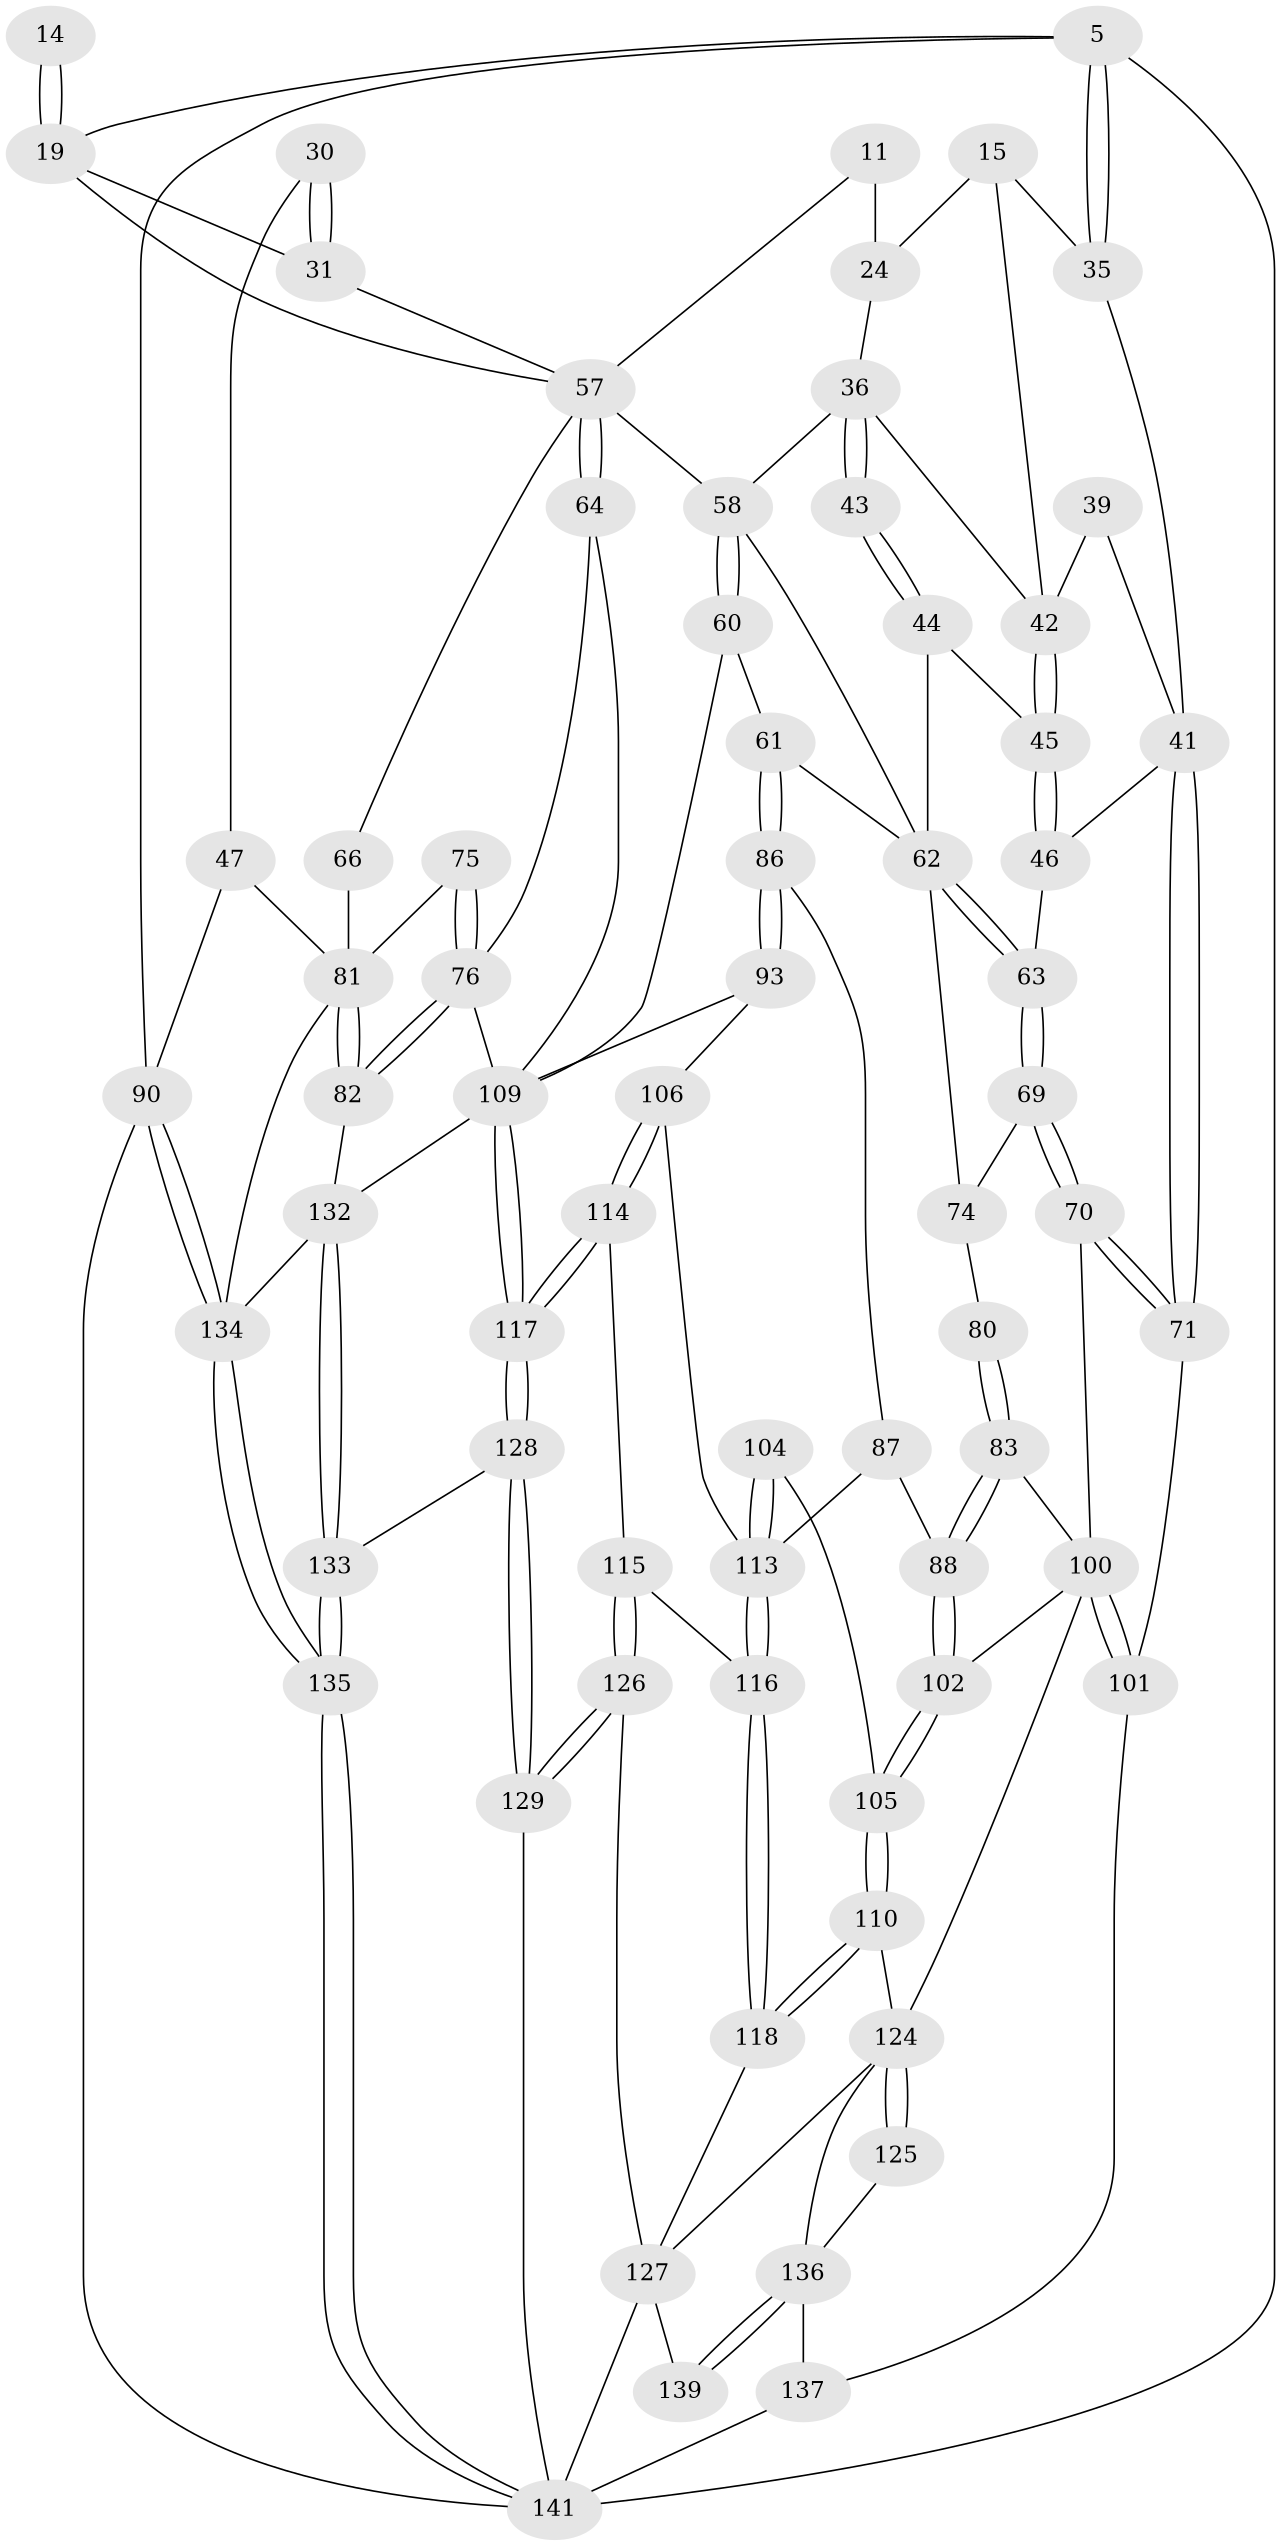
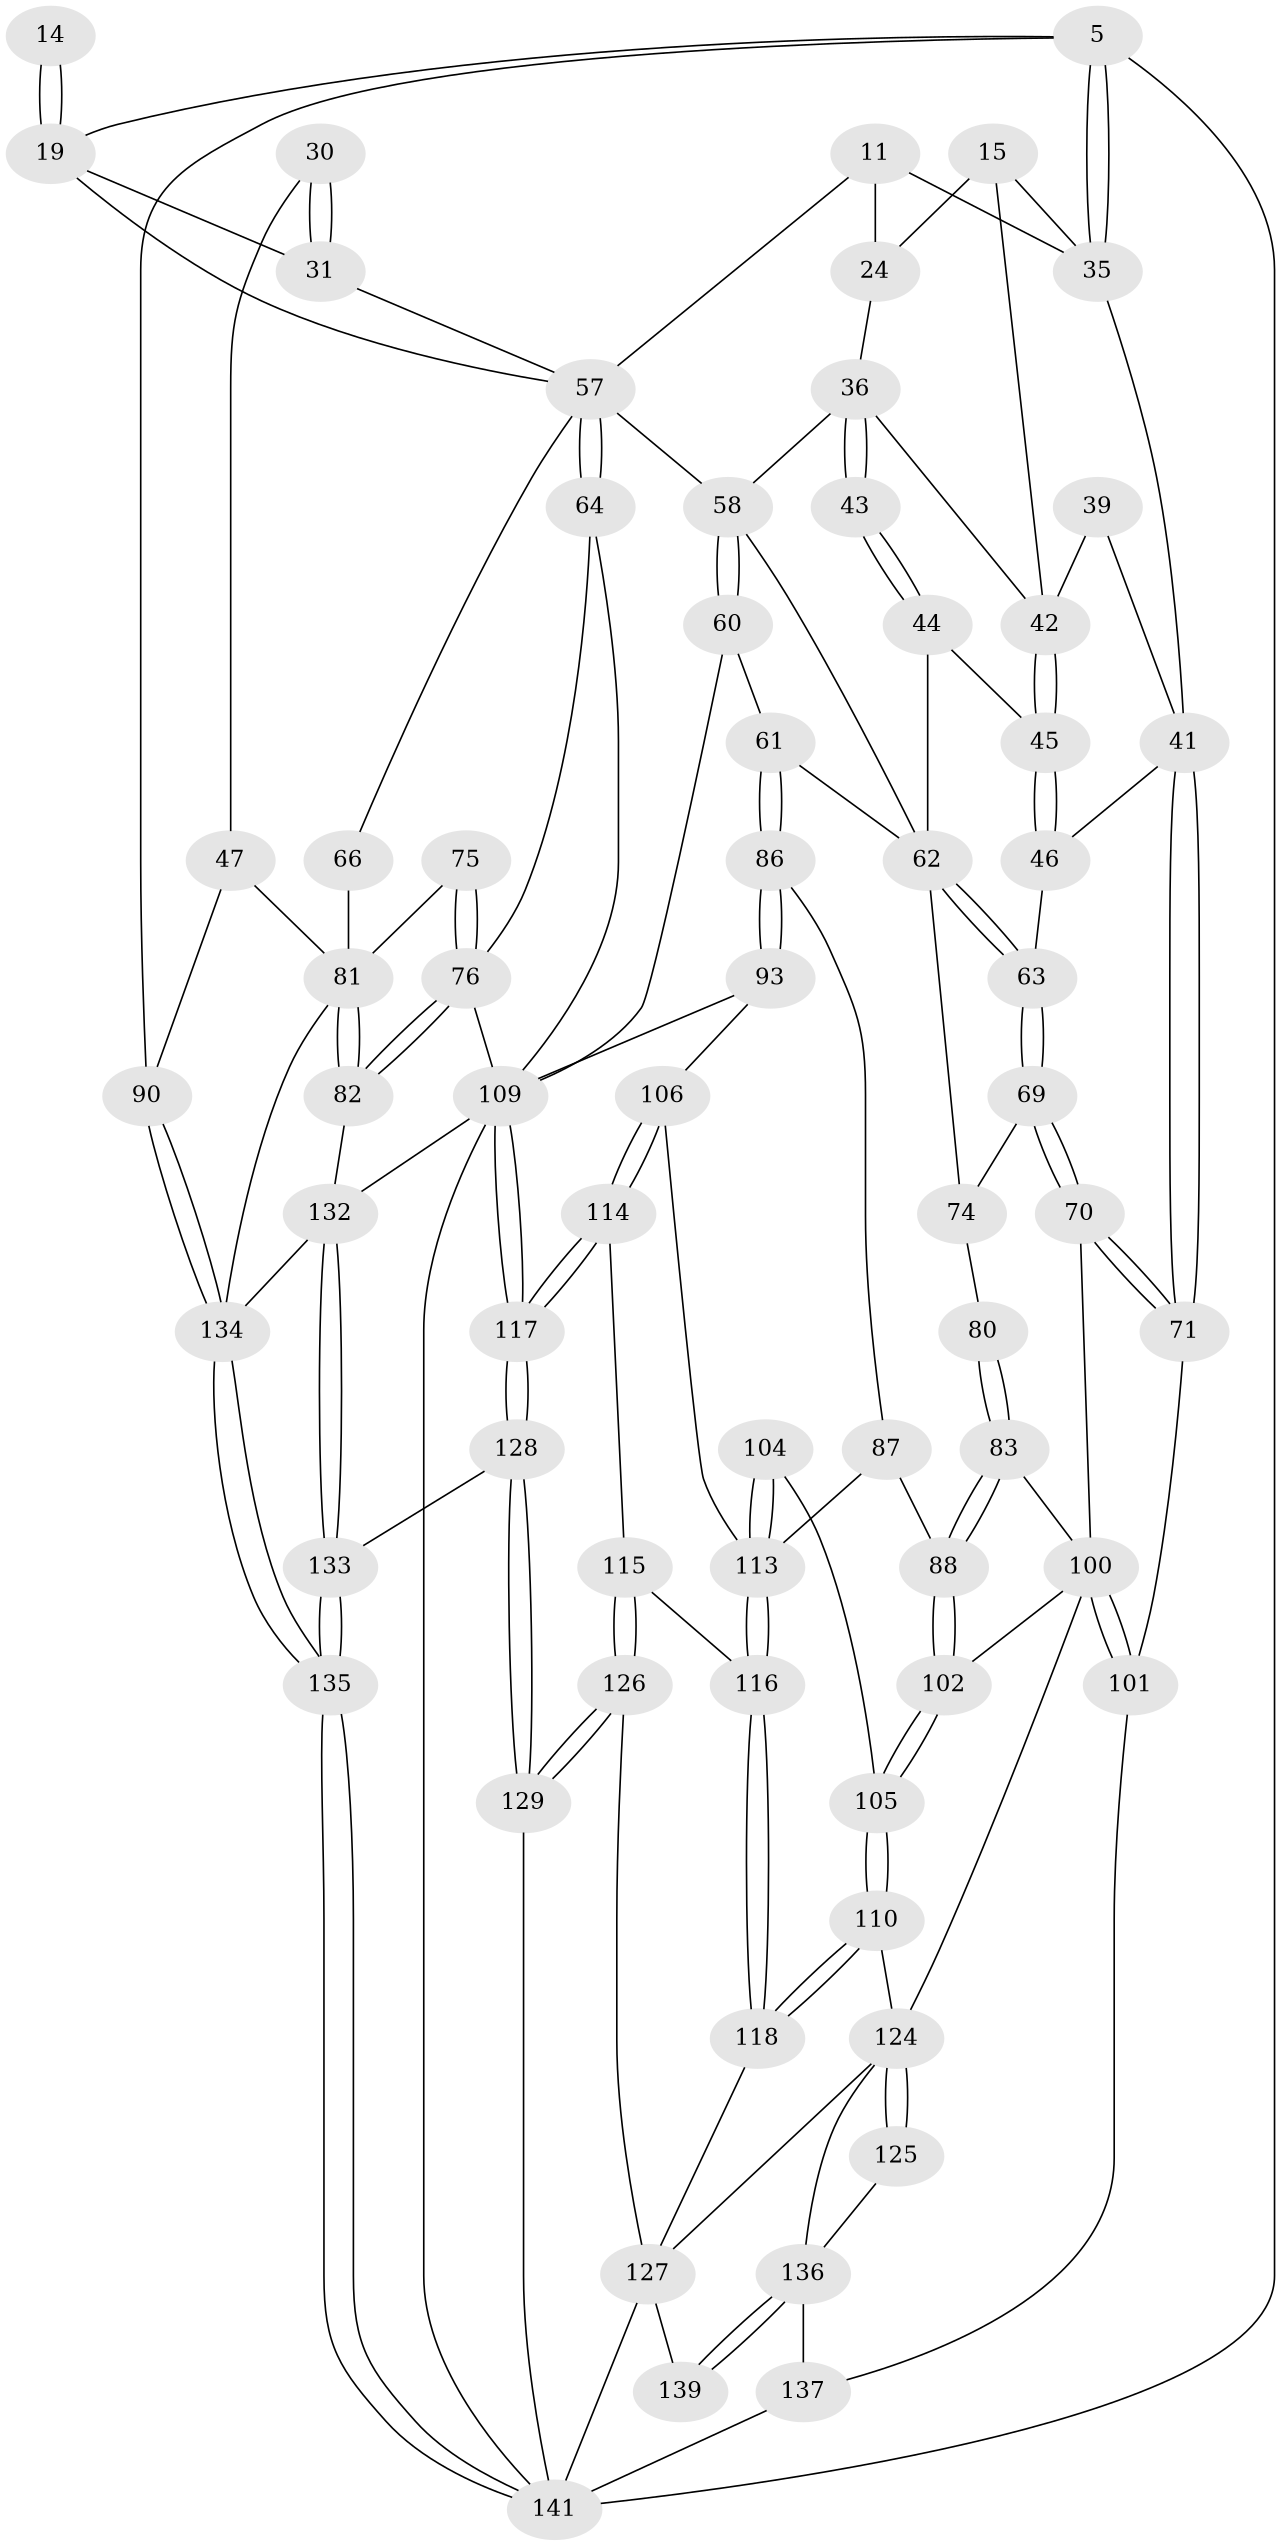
none -> (986, 213)
(83, 1960) -> (424, 1814)
